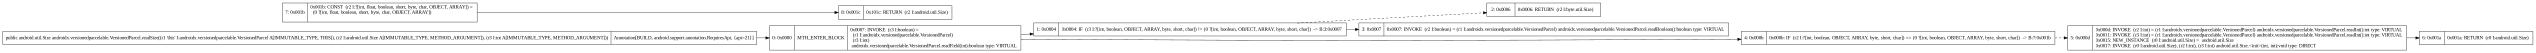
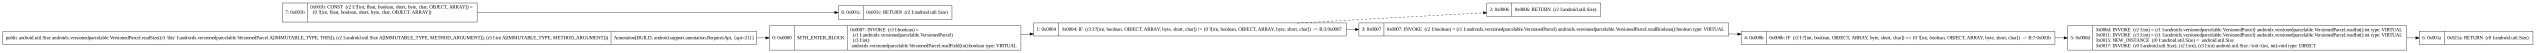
(1556, 10) -> (1556, 10)
(908, 12) -> (908, 12)
(2060, 38) -> (2060, 38)
(2489, 38) -> (2489, 38)
(1379, 40) -> (1733, 34)
